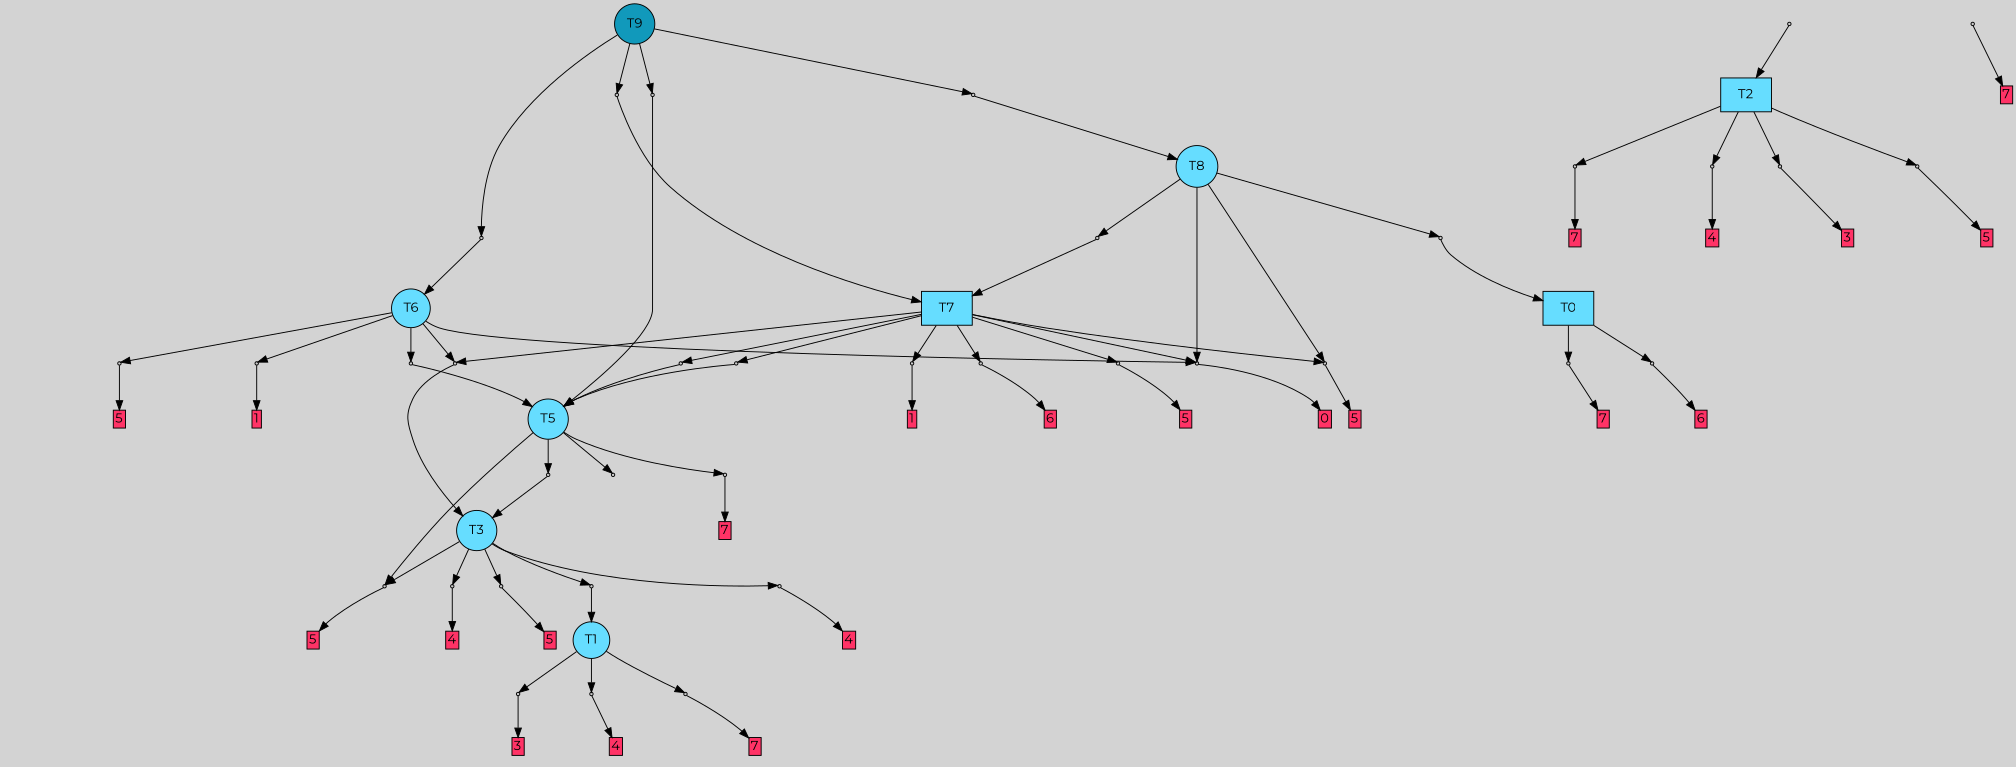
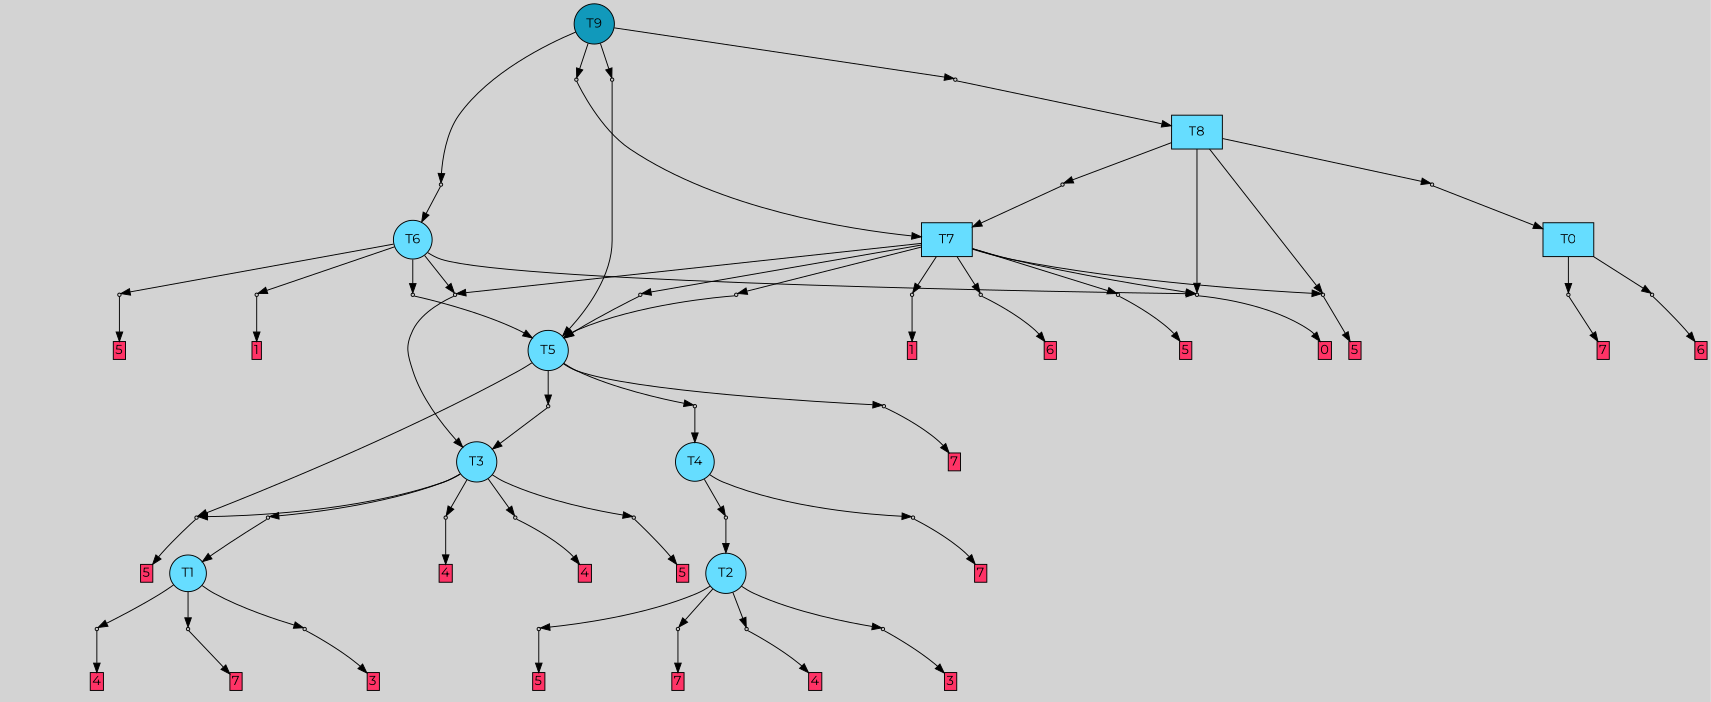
(1746, 95) -> (726, 573)
(1197, 166) -> (1197, 132)
none -> (695, 462)
